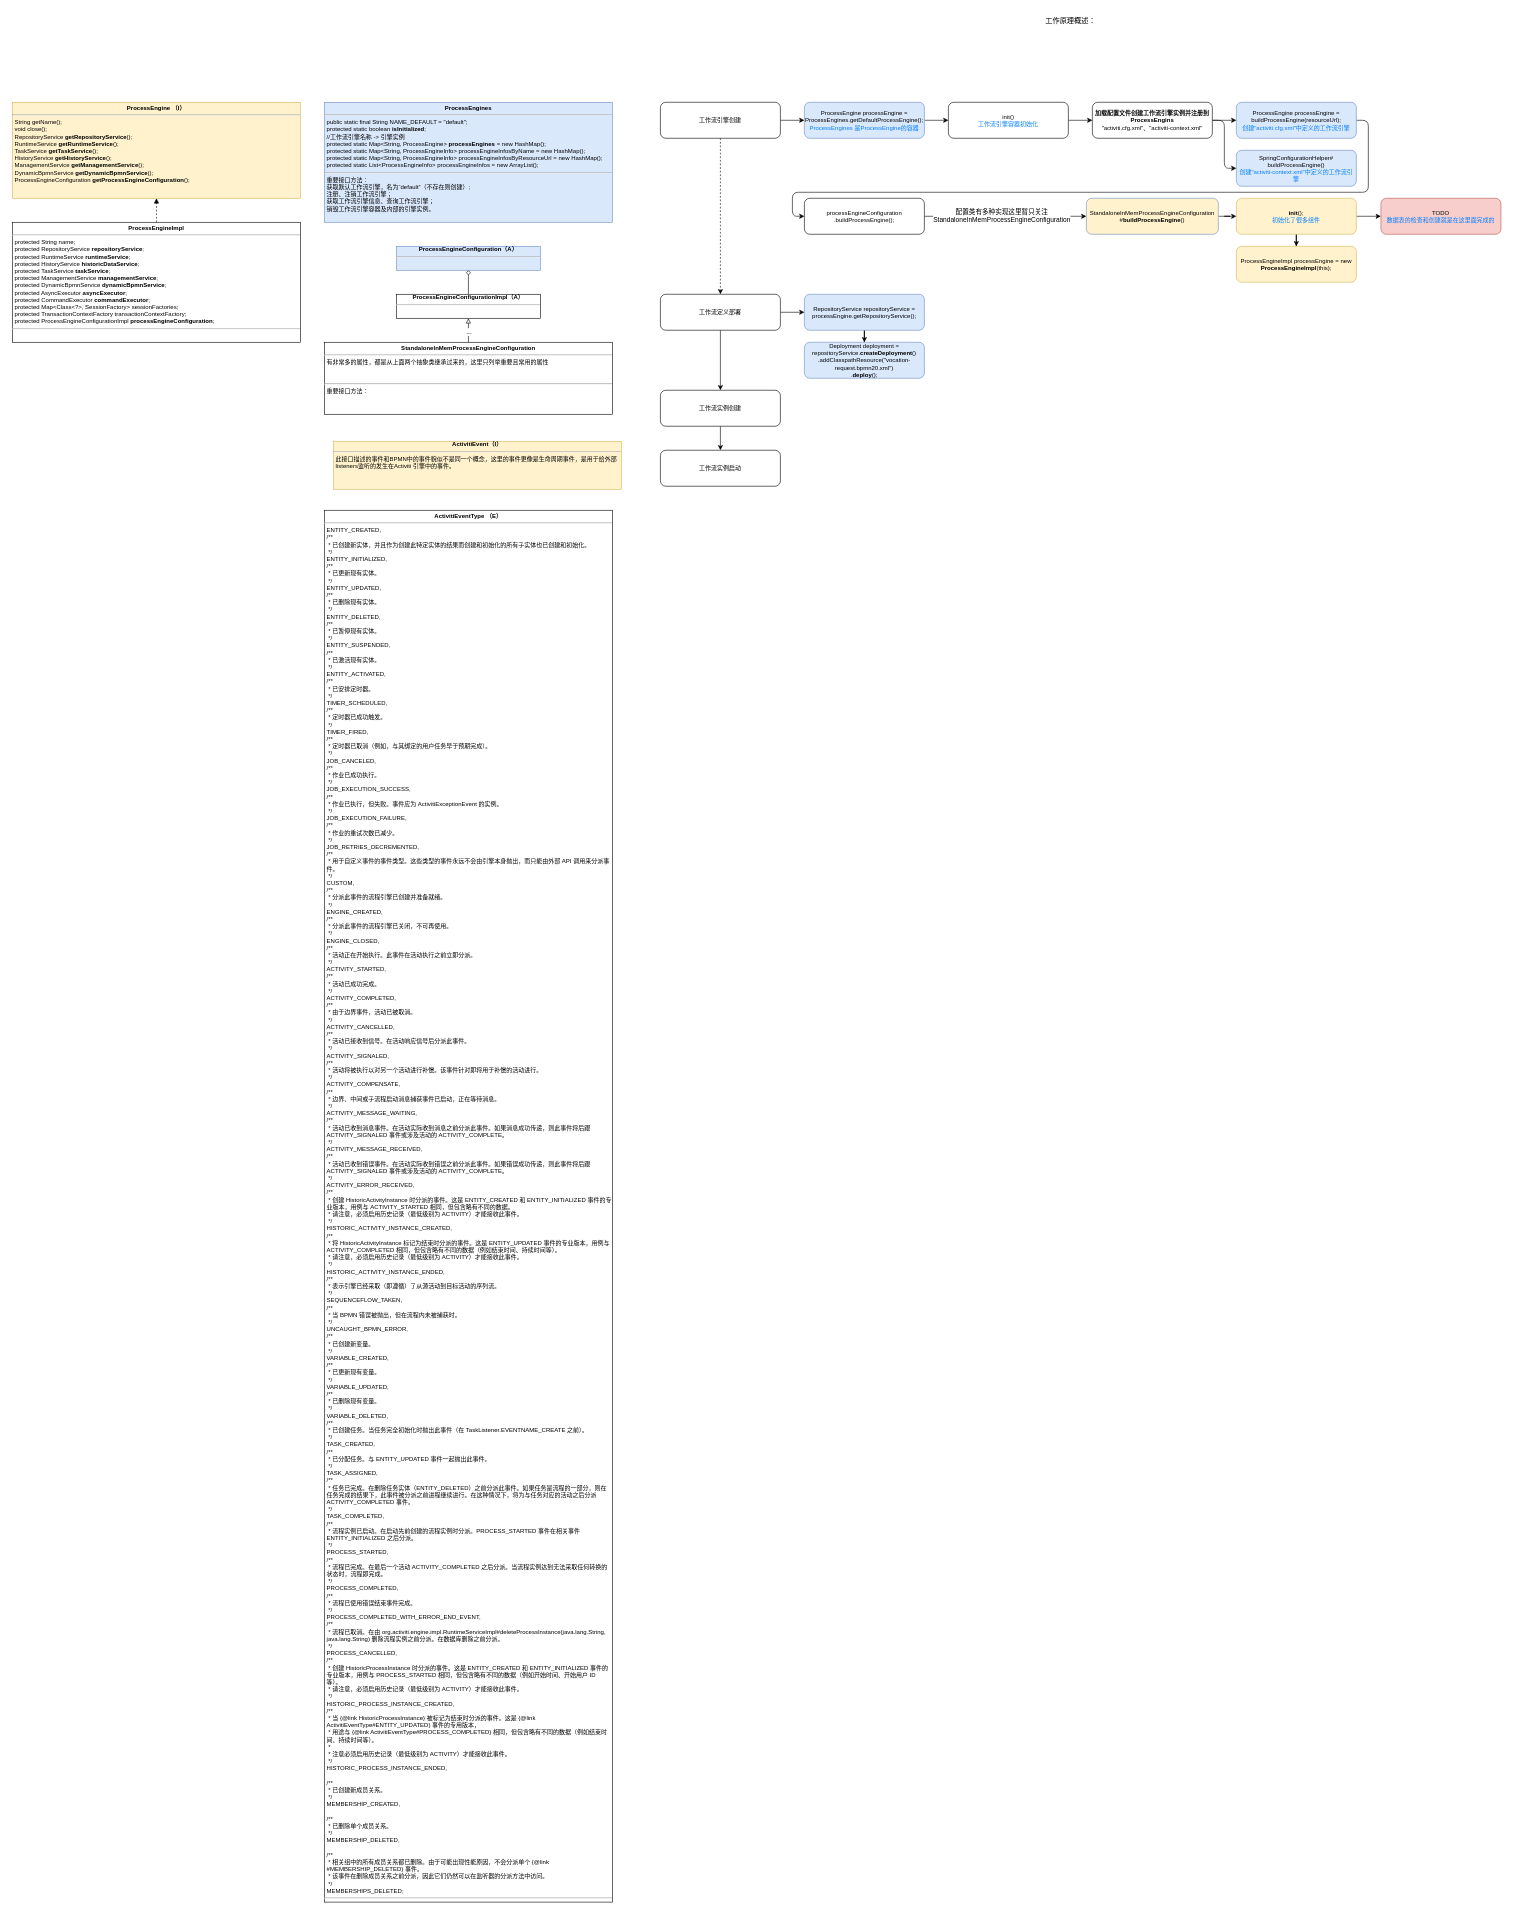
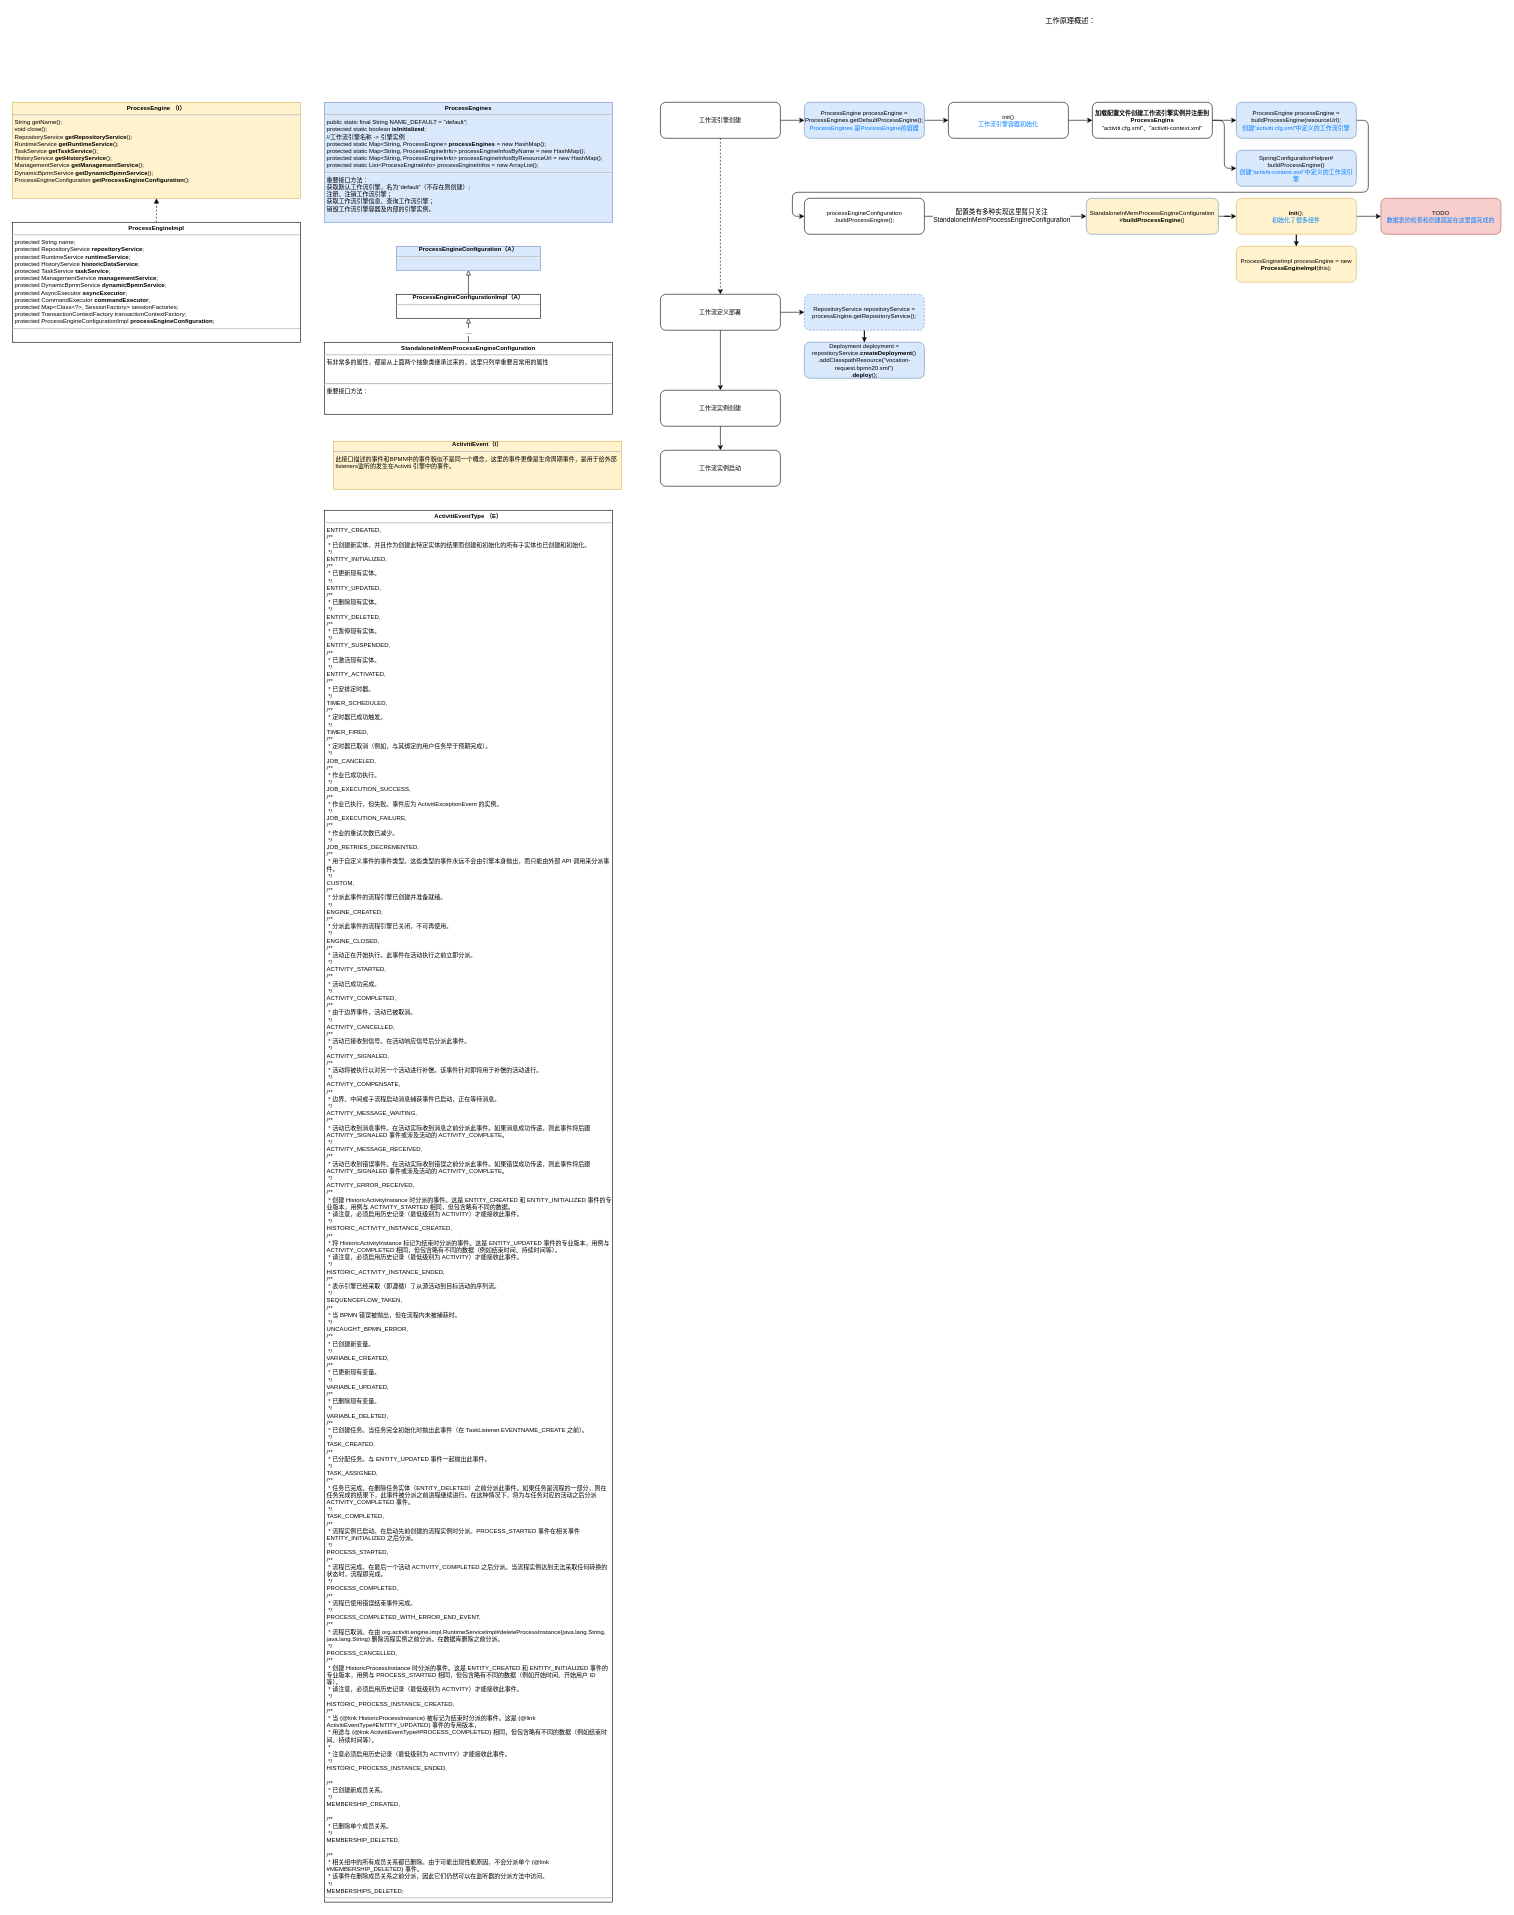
(468, 276) -> (468, 276)
(864, 312) -> (864, 312)
